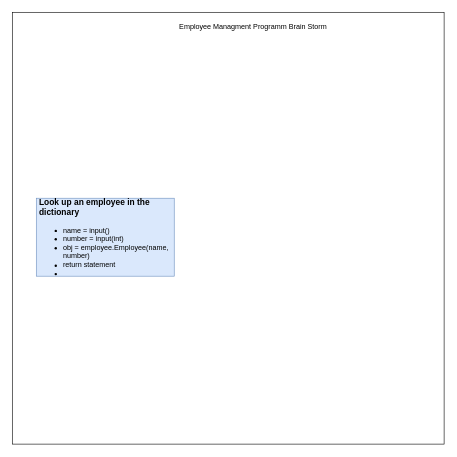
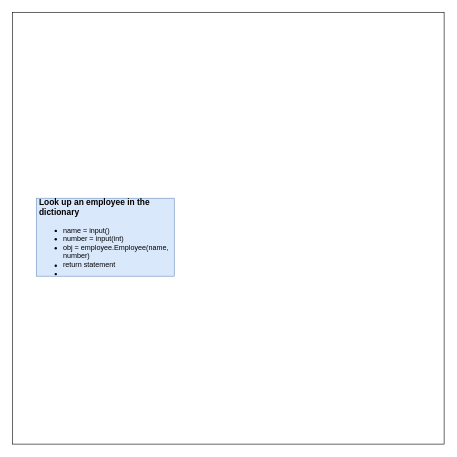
(255, 27) -> none
